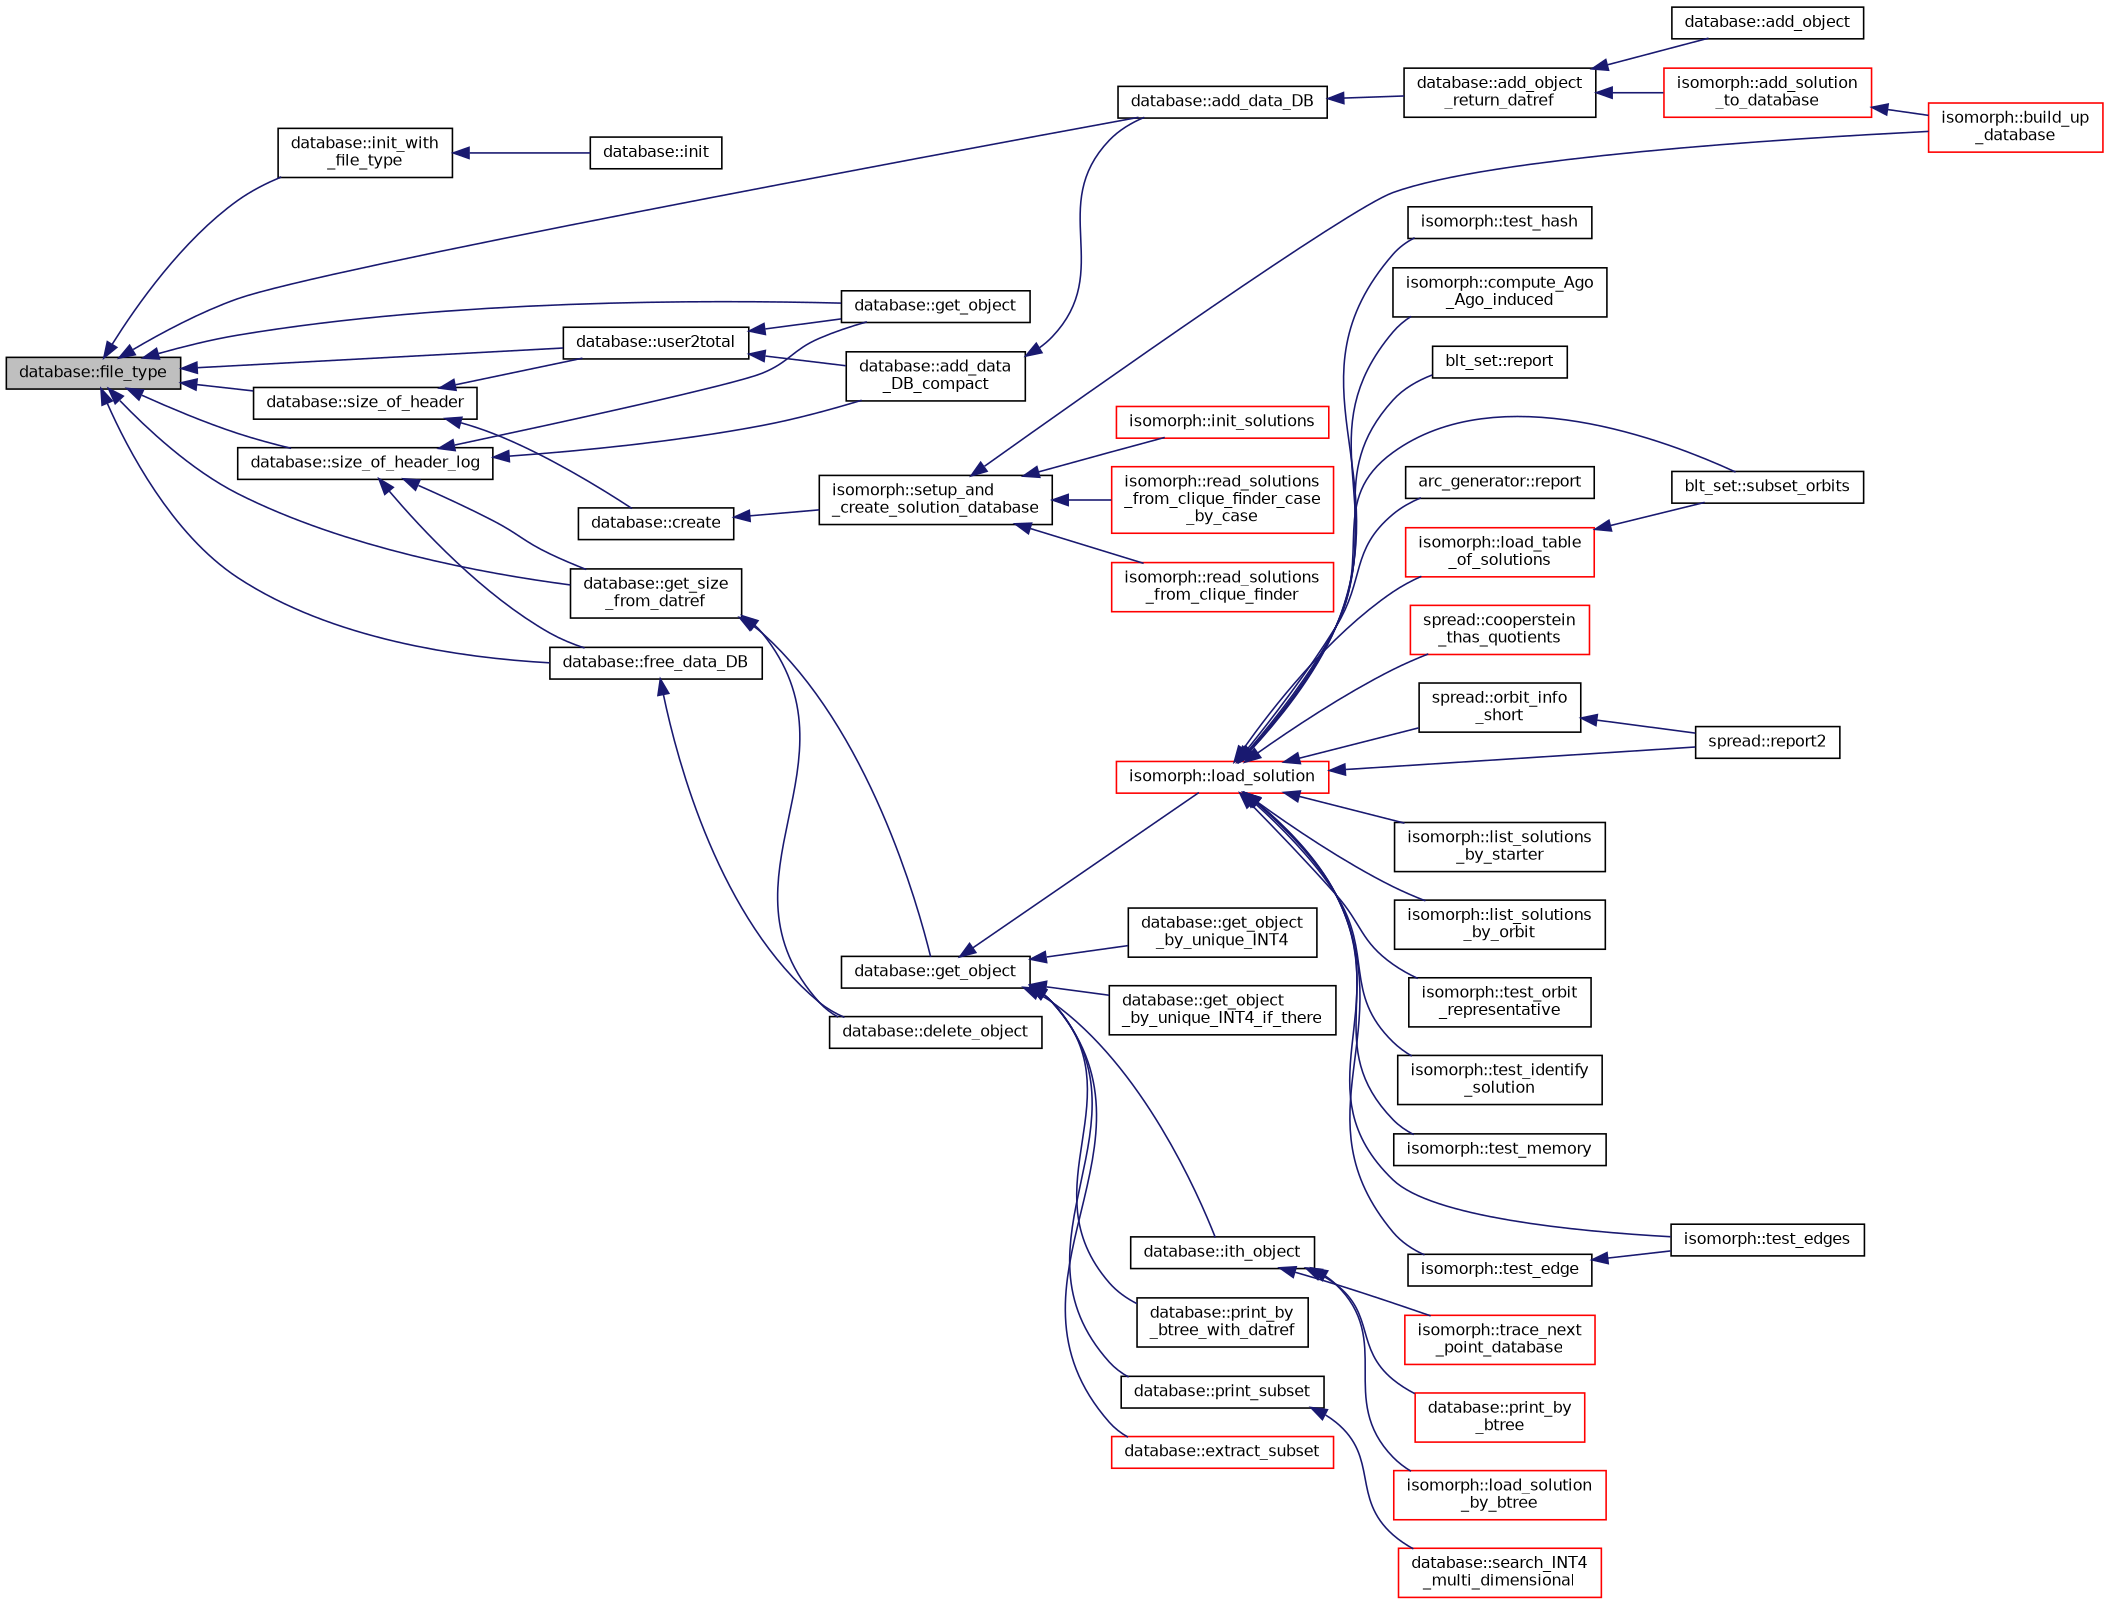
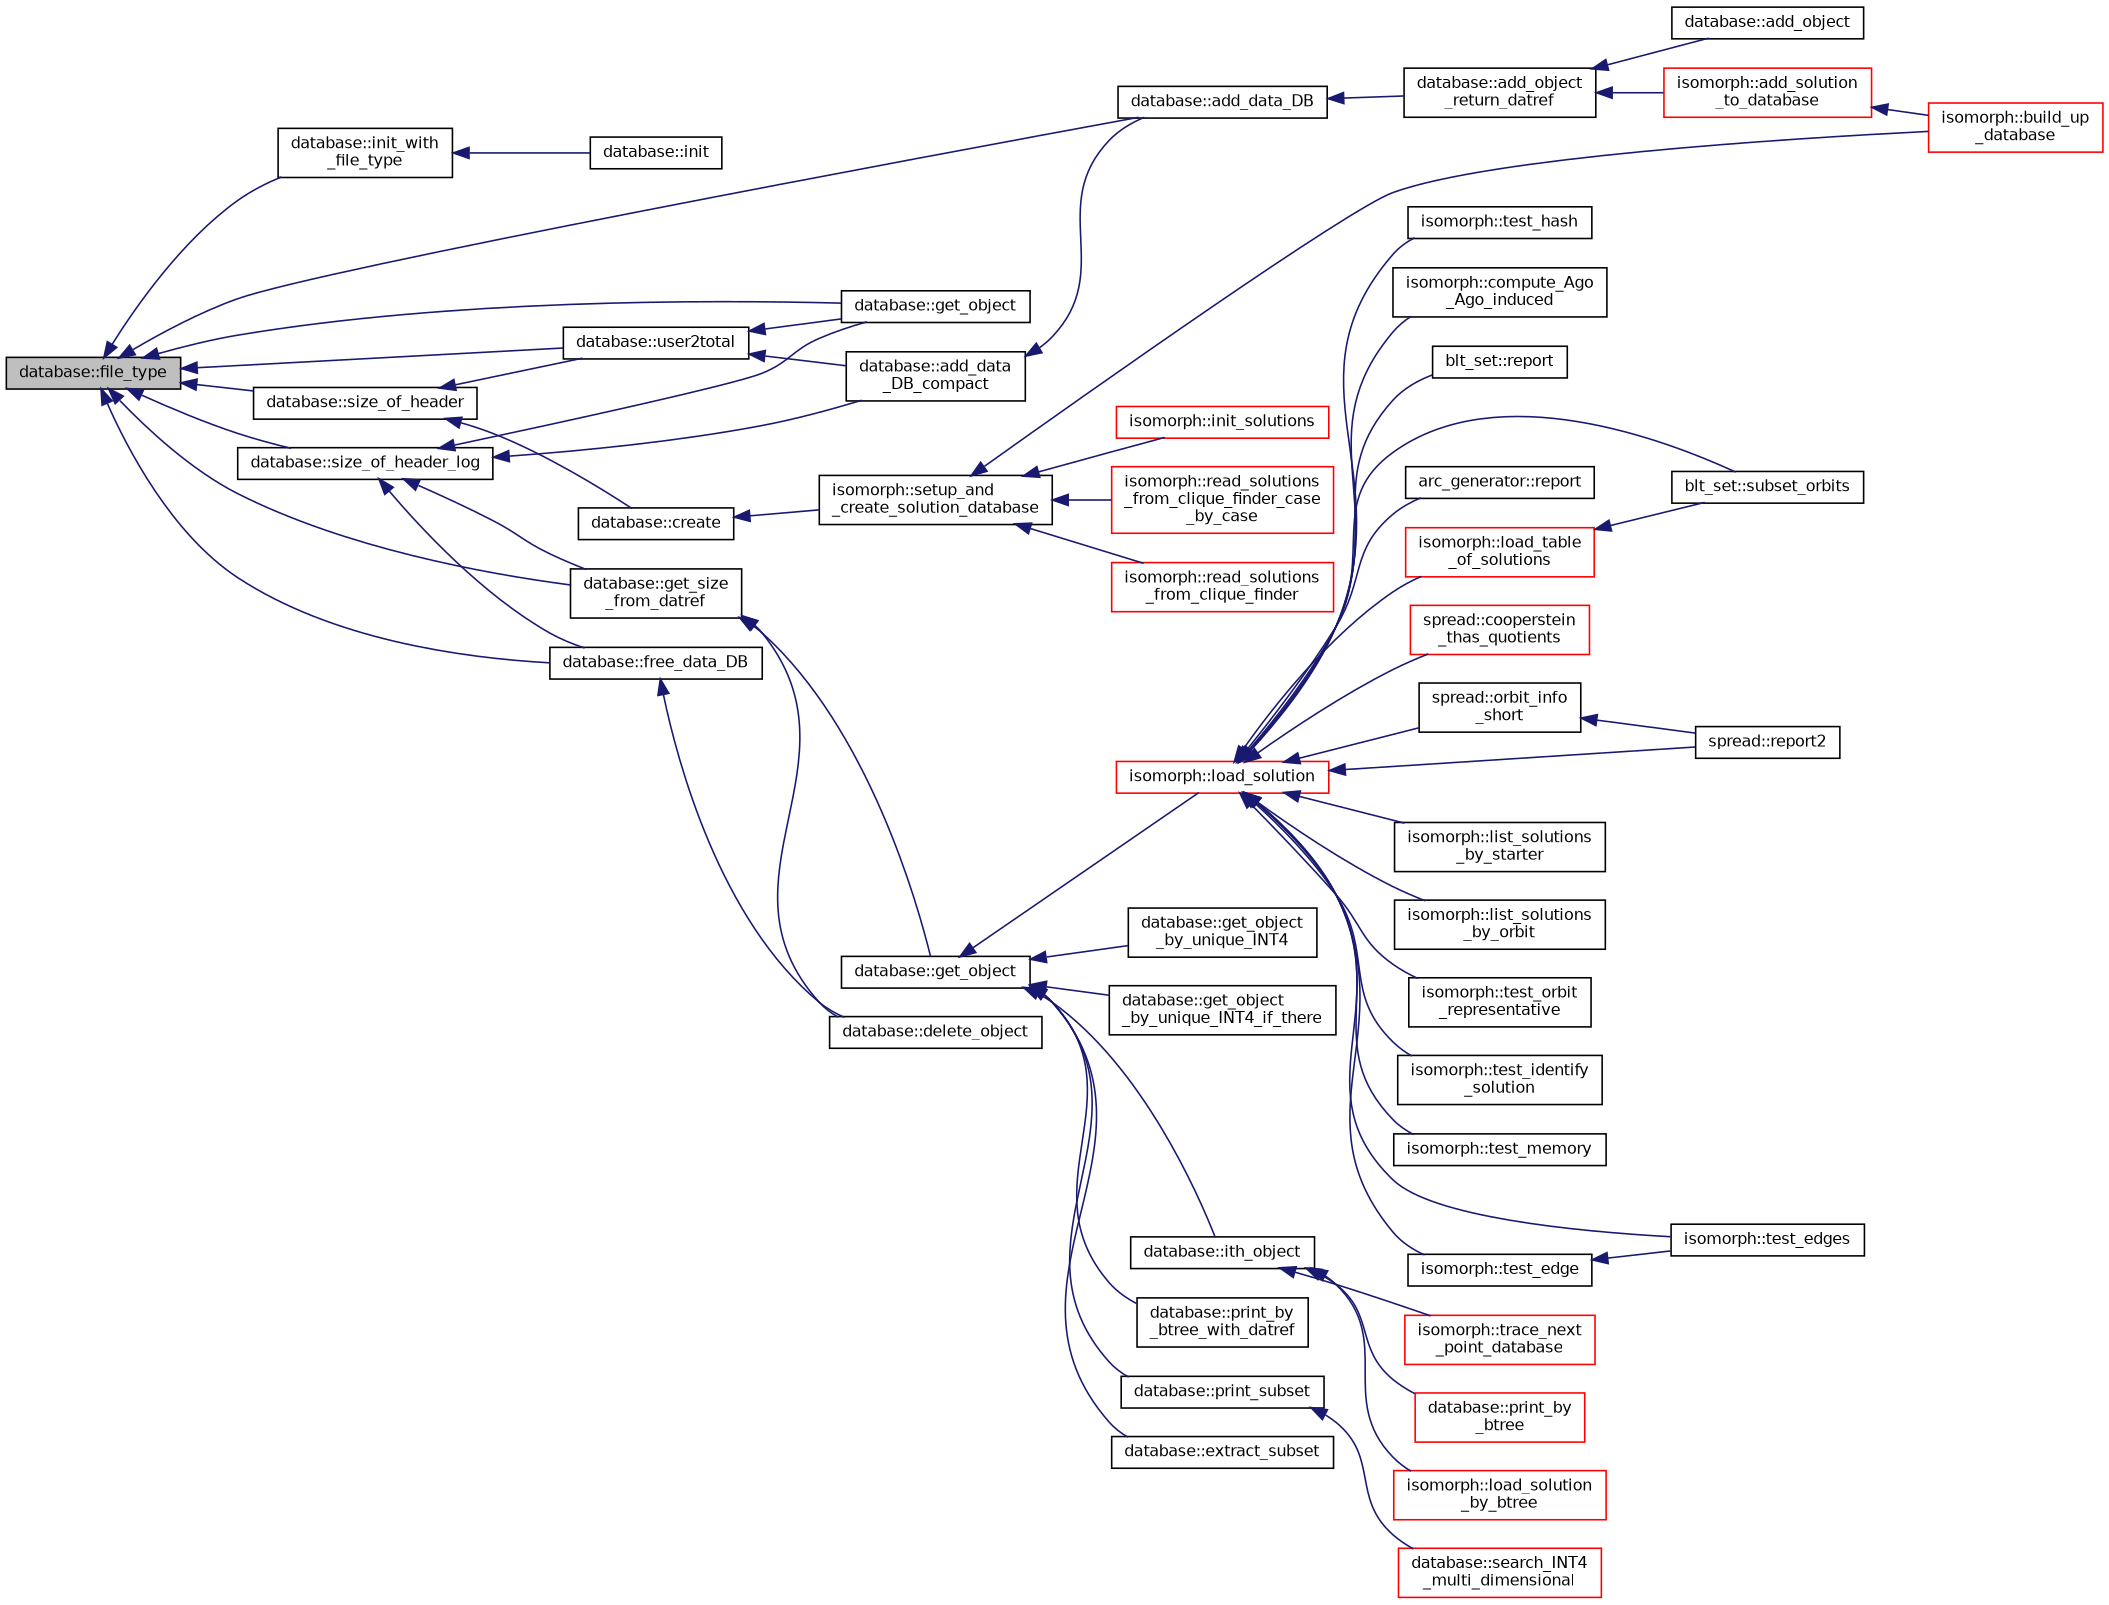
(1223, 1452) -> (1223, 1452)
